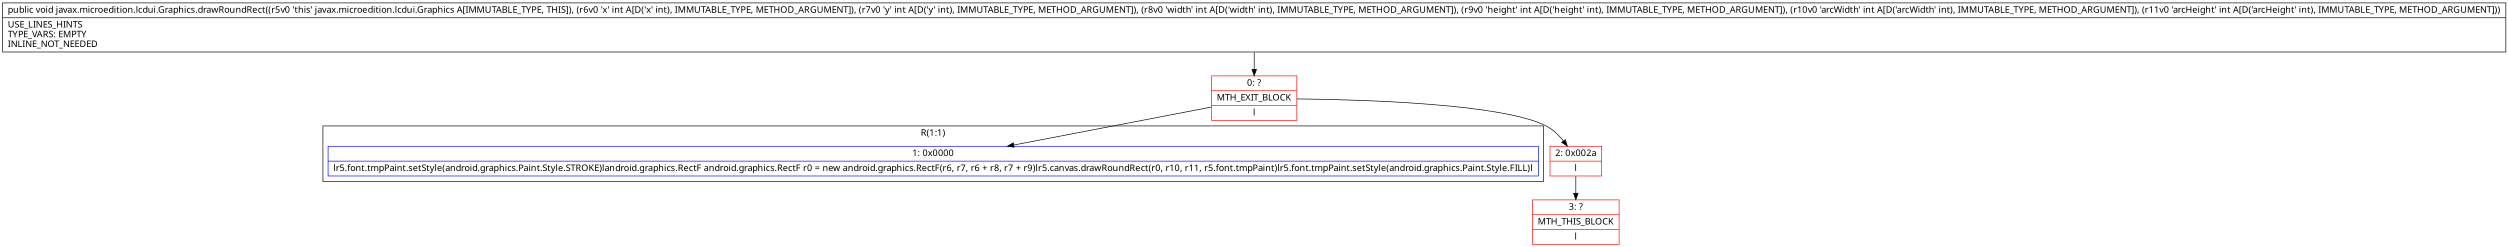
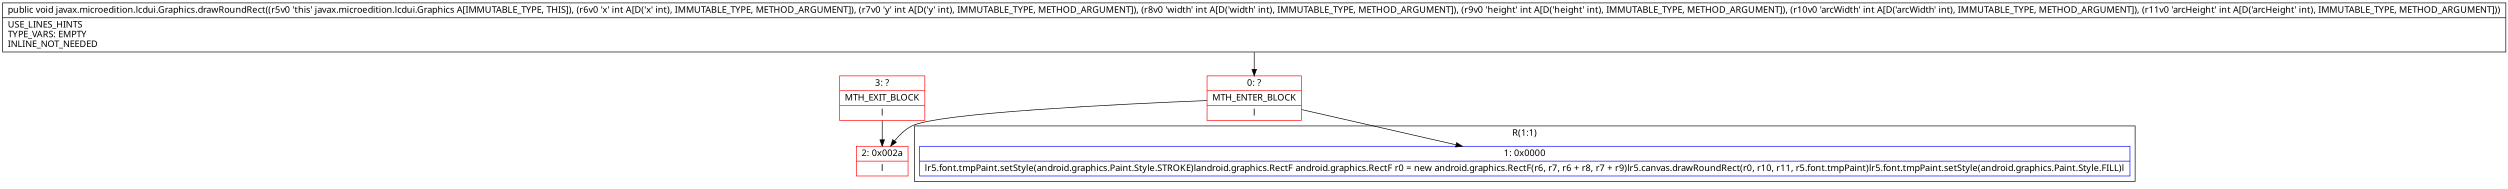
(1254, 98) -> (1254, 98)
(1576, 185) -> (882, 130)
(1576, 222) -> (882, 98)
